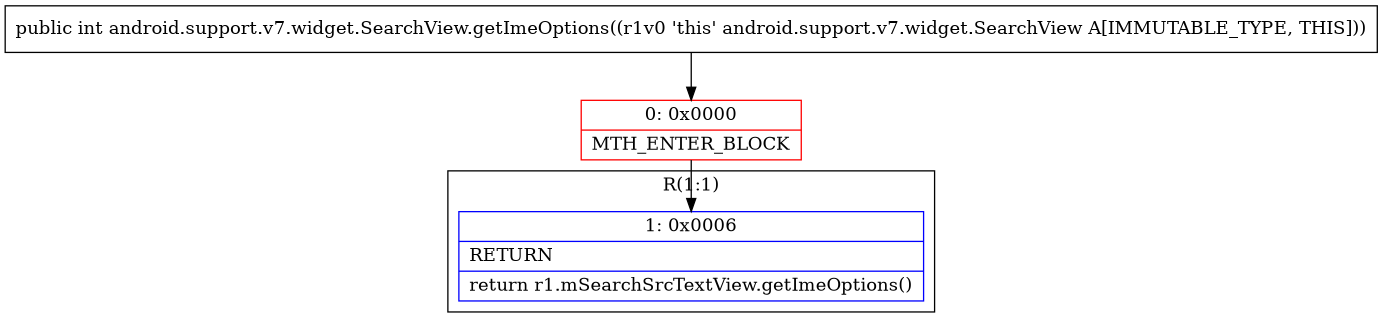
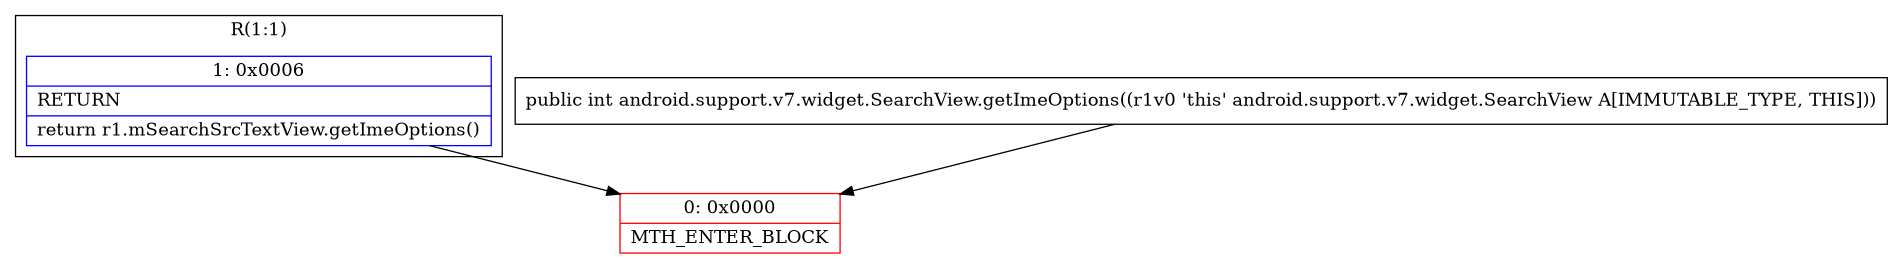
(691, 179) -> (518, 168)
